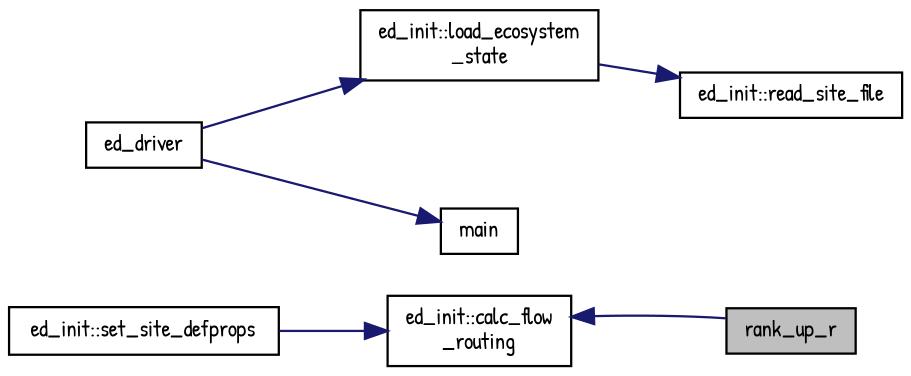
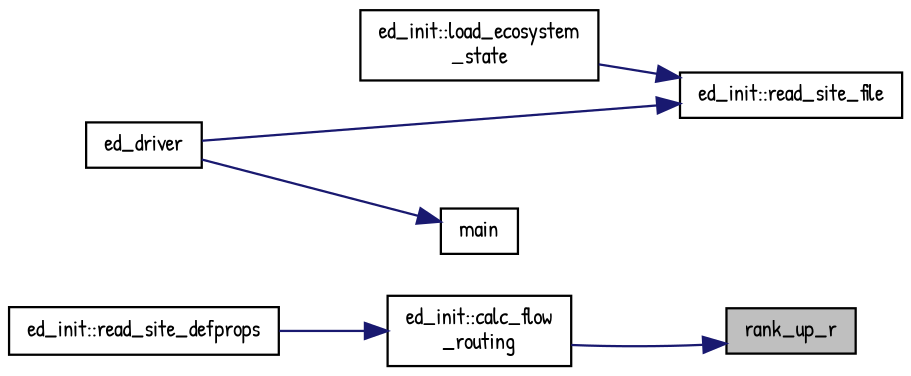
(272, 107) -> (430, 123)
(660, 316) -> (637, 346)
(144, 331) -> (144, 331)
